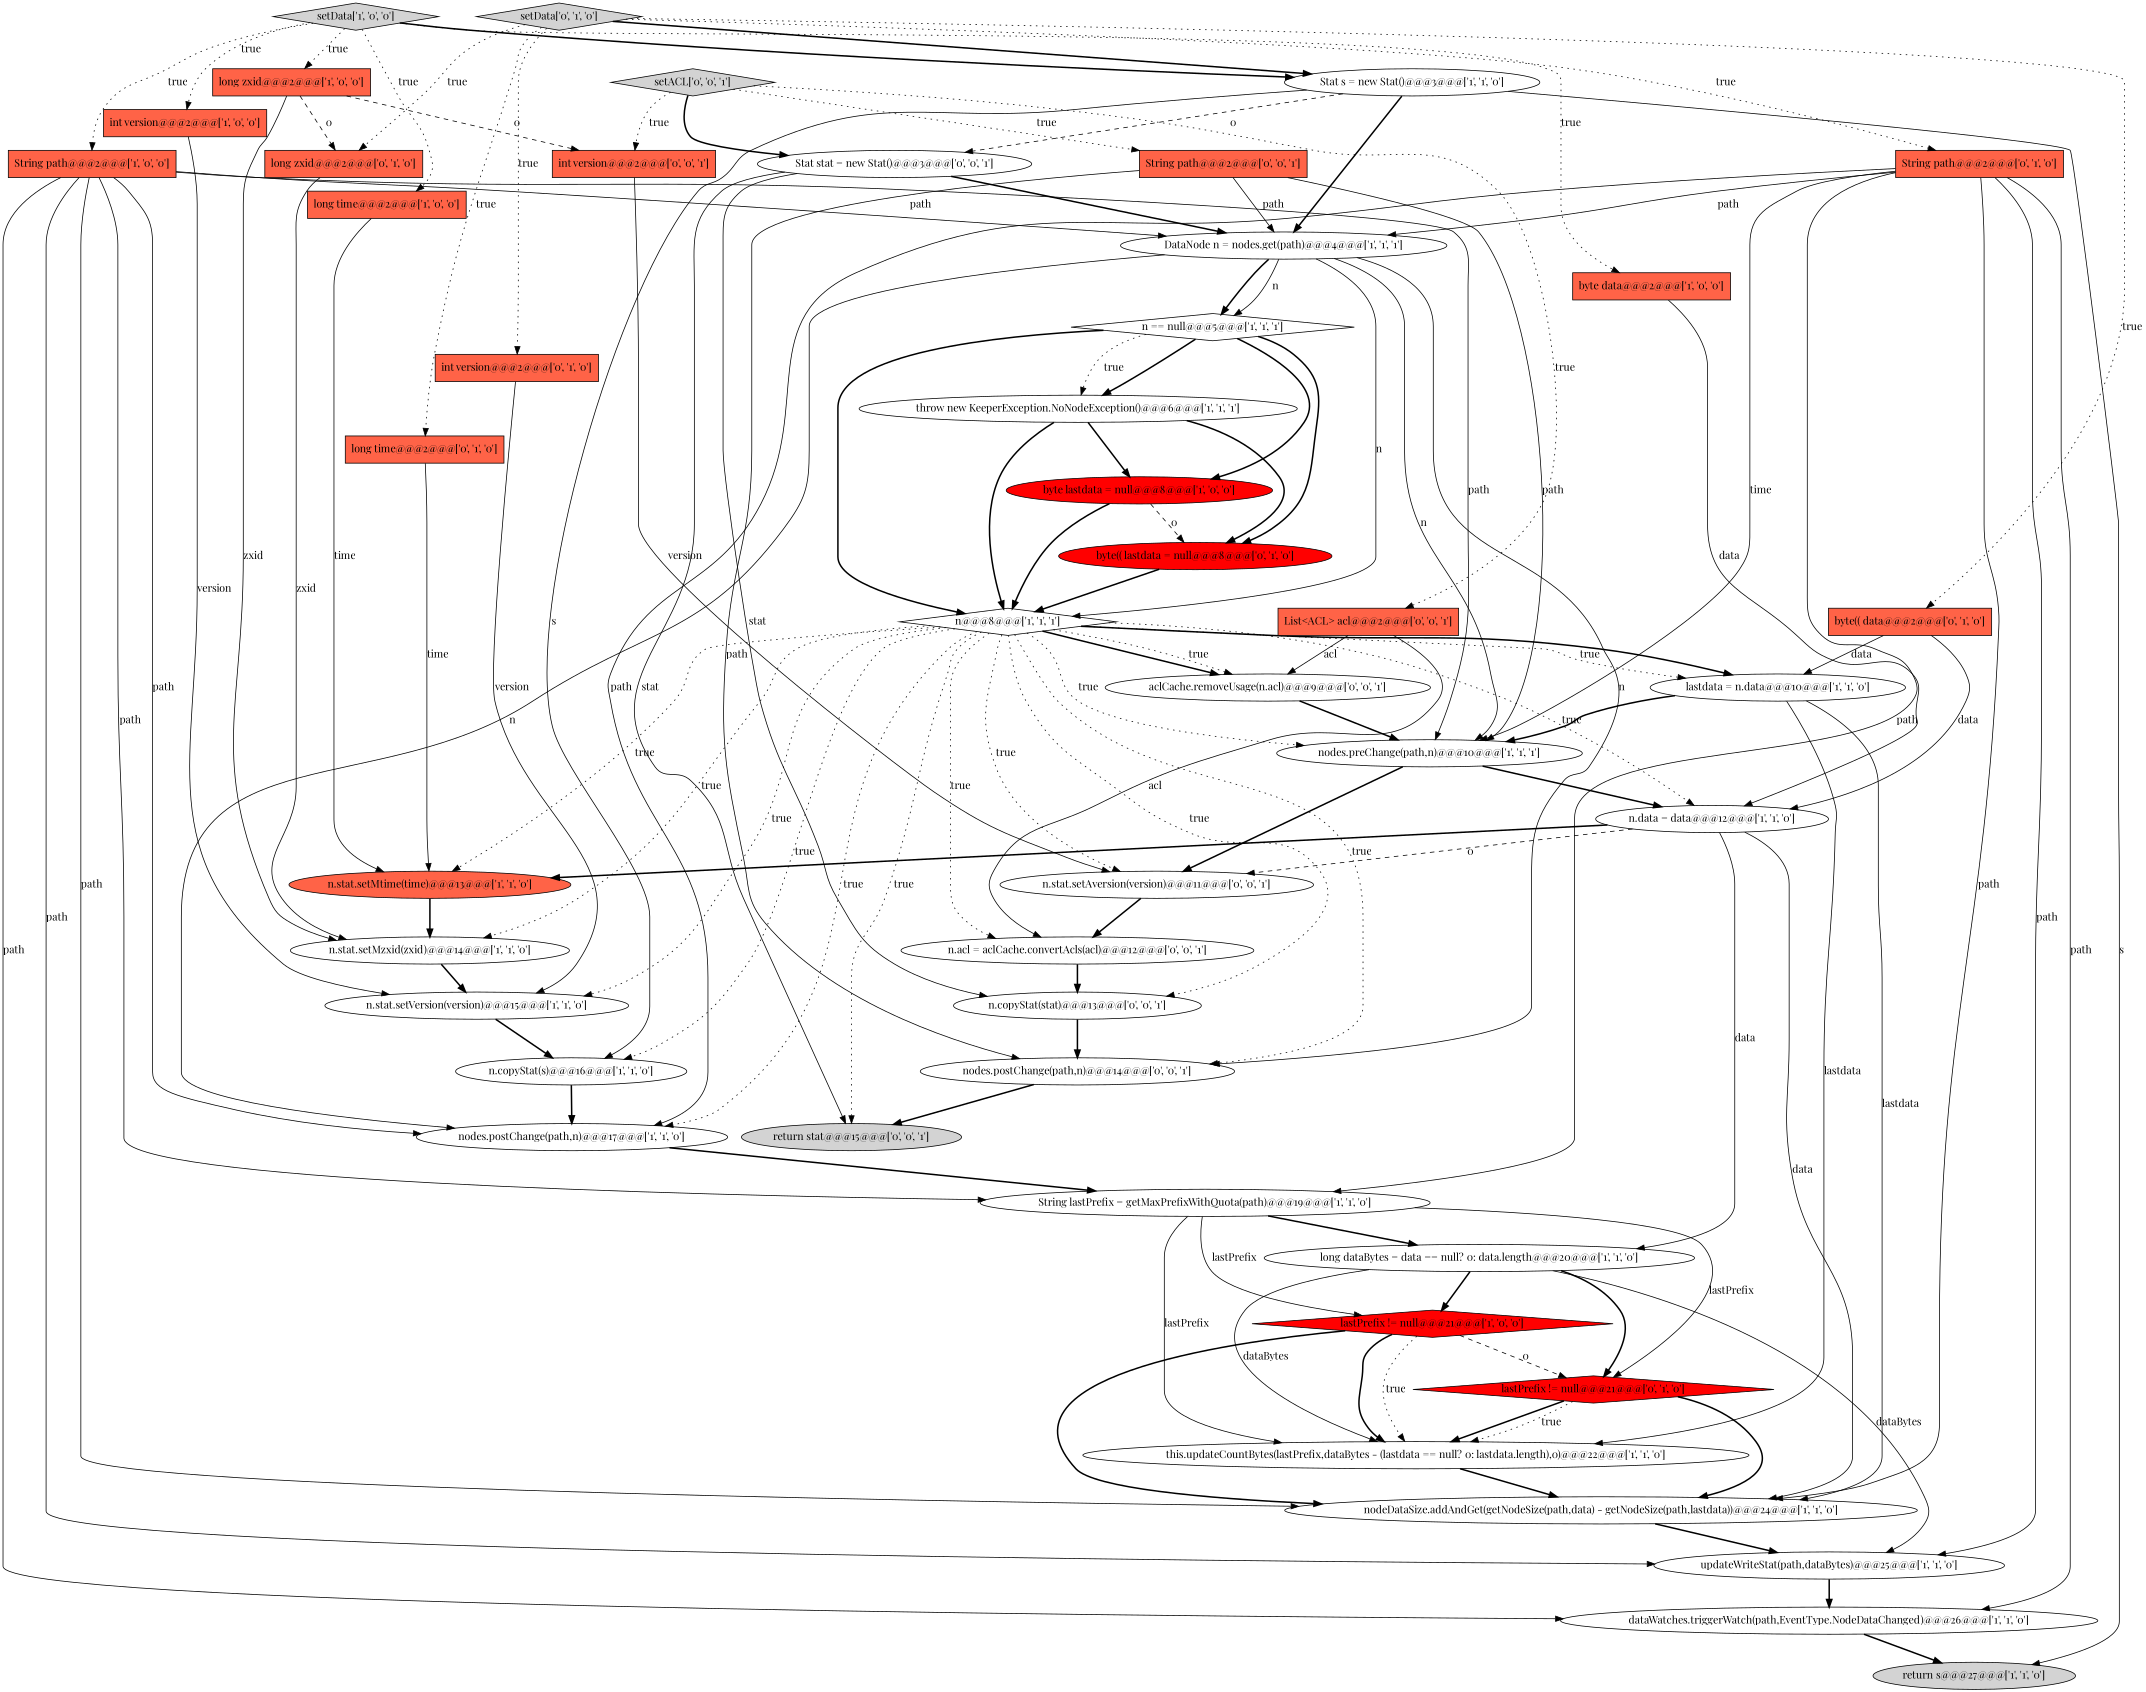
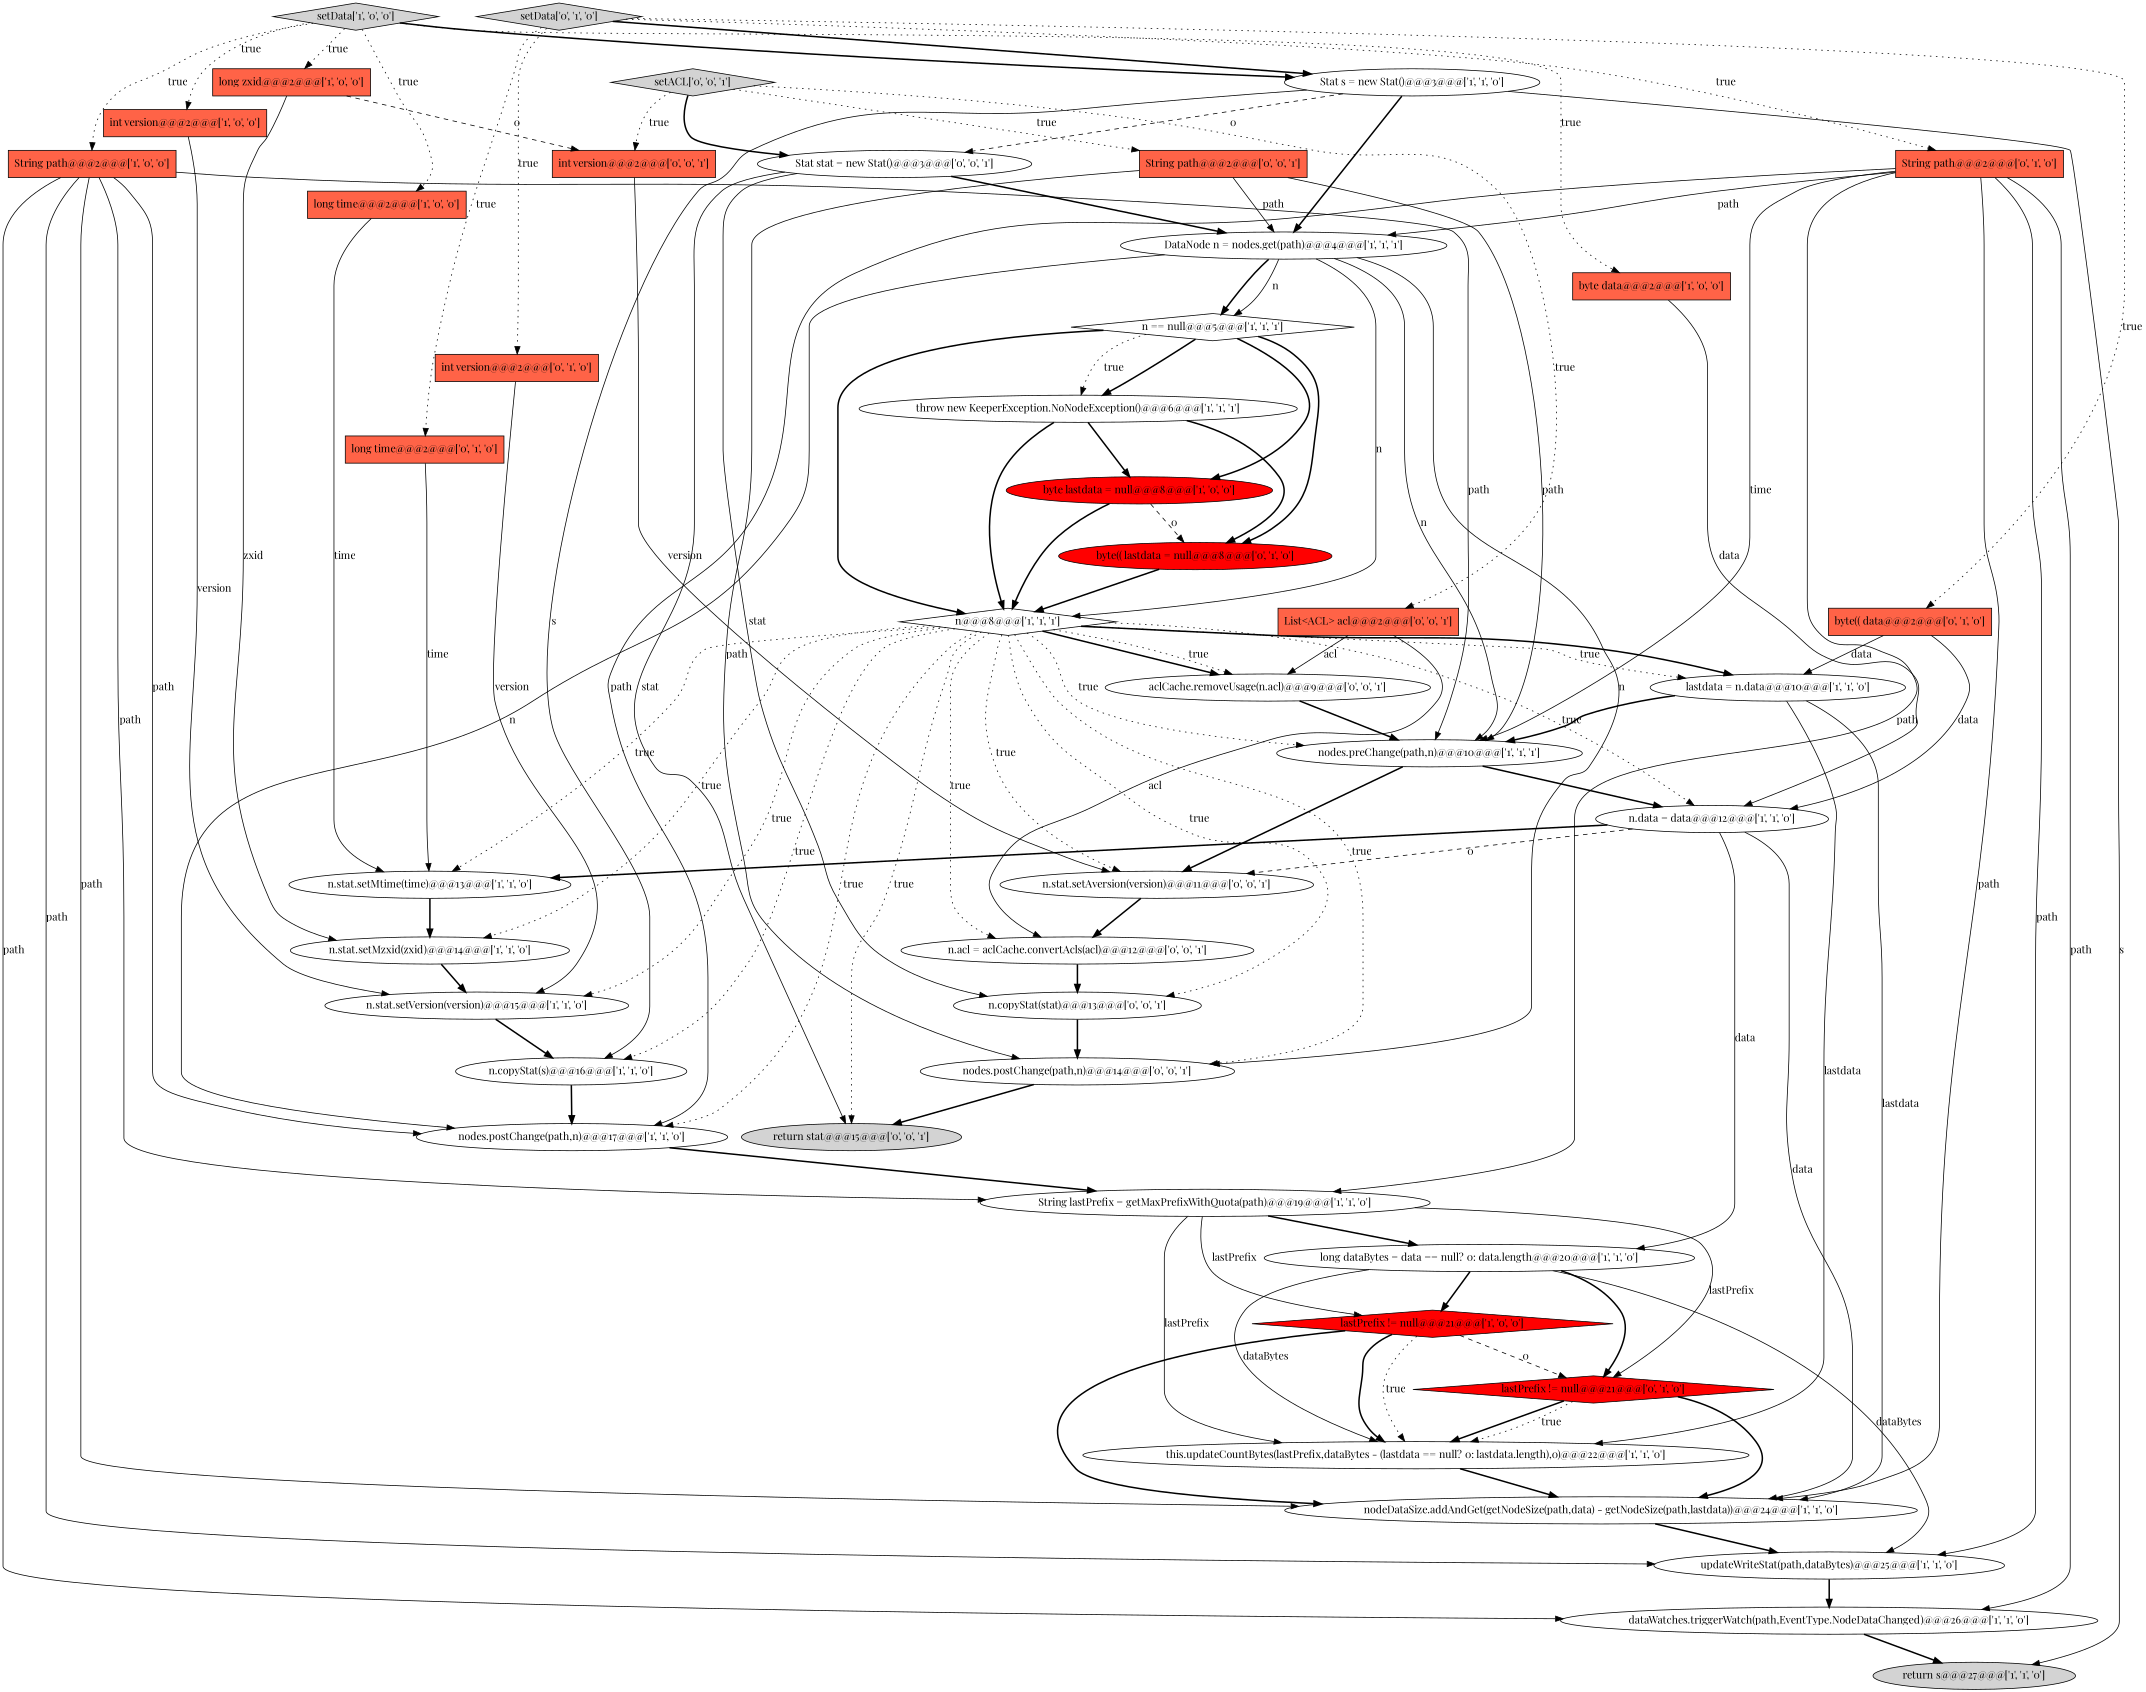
(344, 164) -> none
(667, 201) -> none
(430, 885) -> (430, 885)
